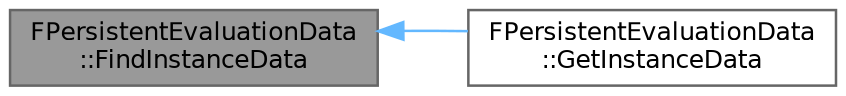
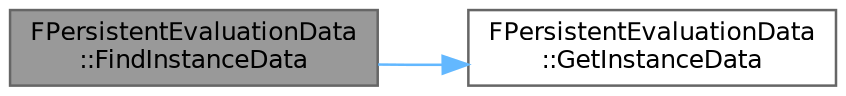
(436, 31) -> (410, 65)
